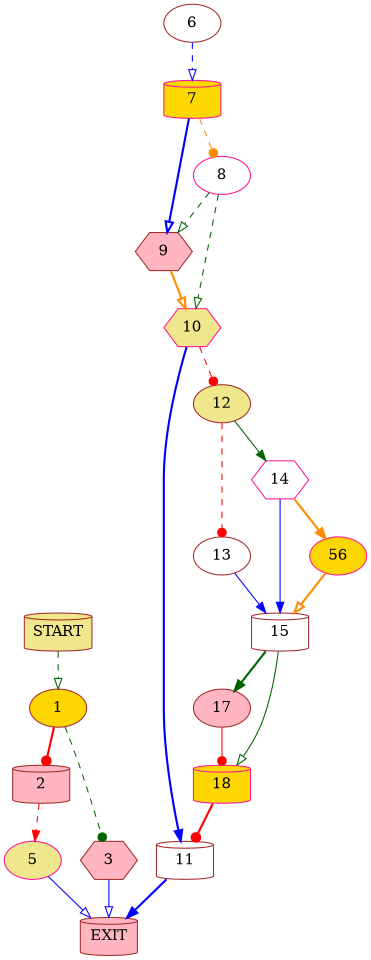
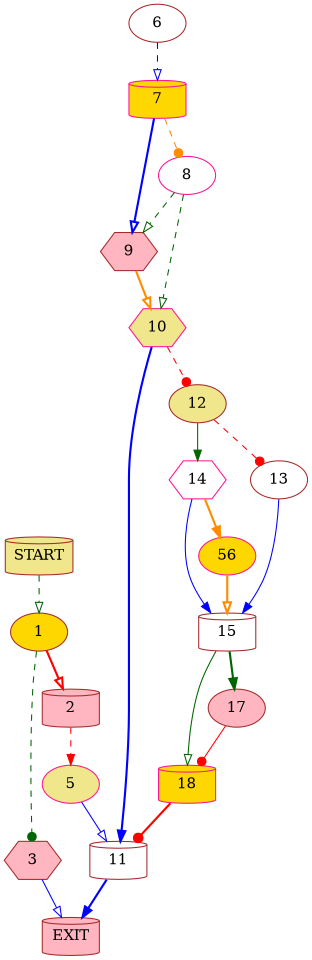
(51, 742) -> (53, 665)
(66, 893) -> (91, 817)
